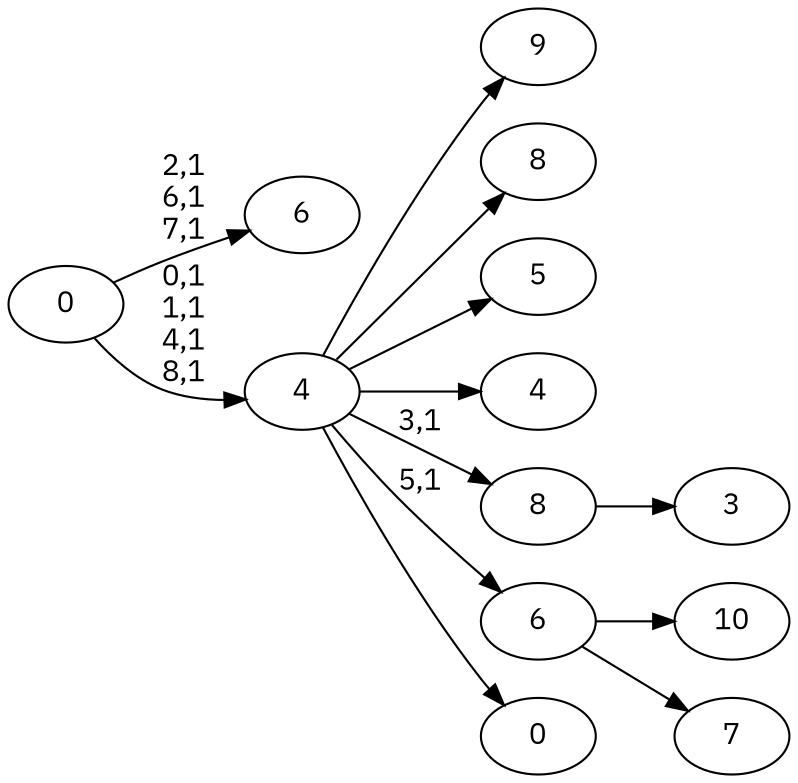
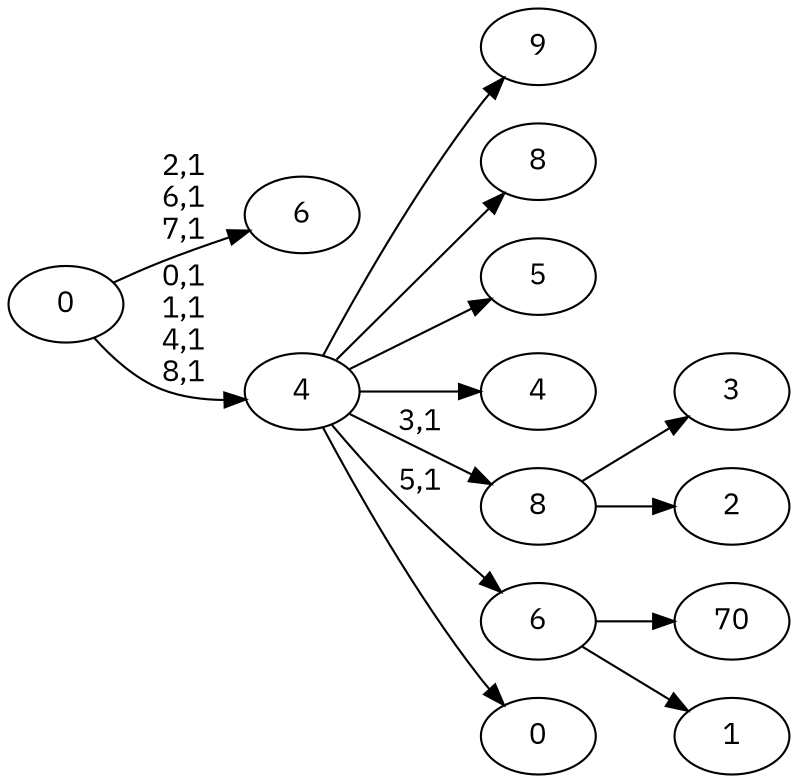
none -> (732, 506)
(732, 621) -> (732, 621)
(732, 736) -> (732, 736)
